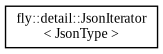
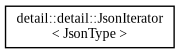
(82, 27) -> (90, 27)
